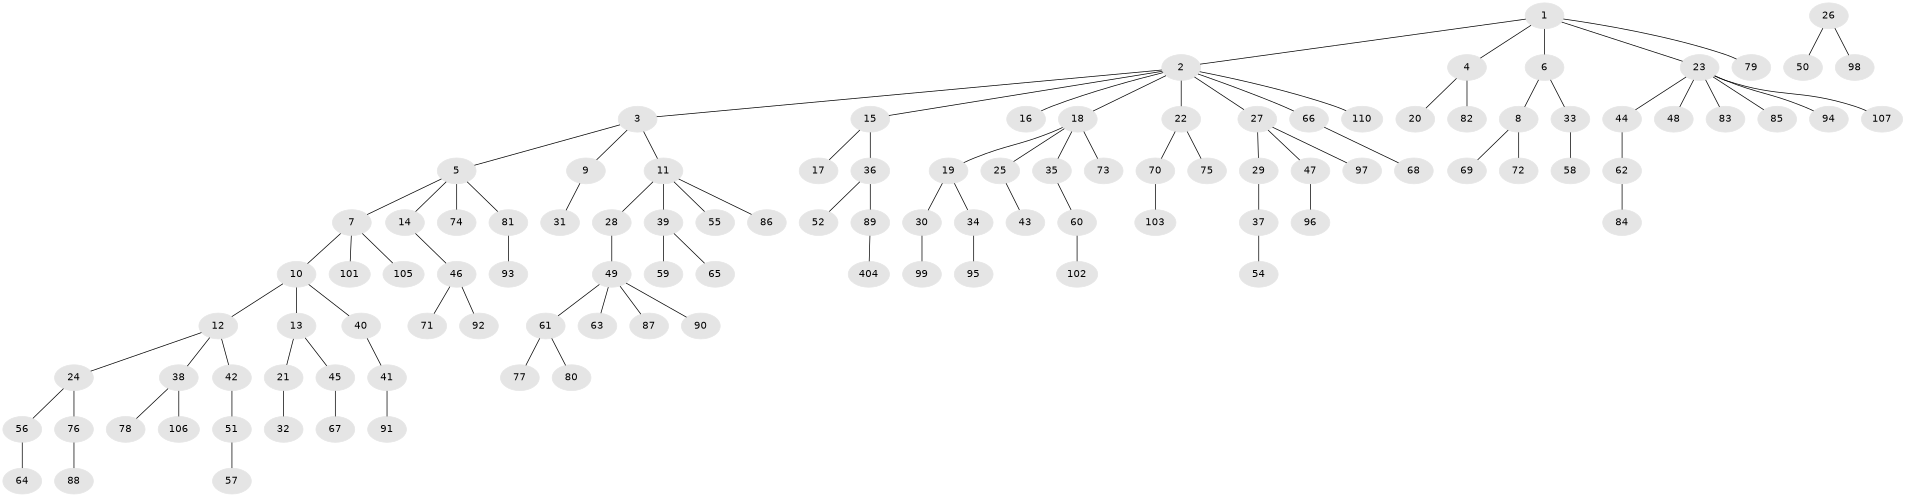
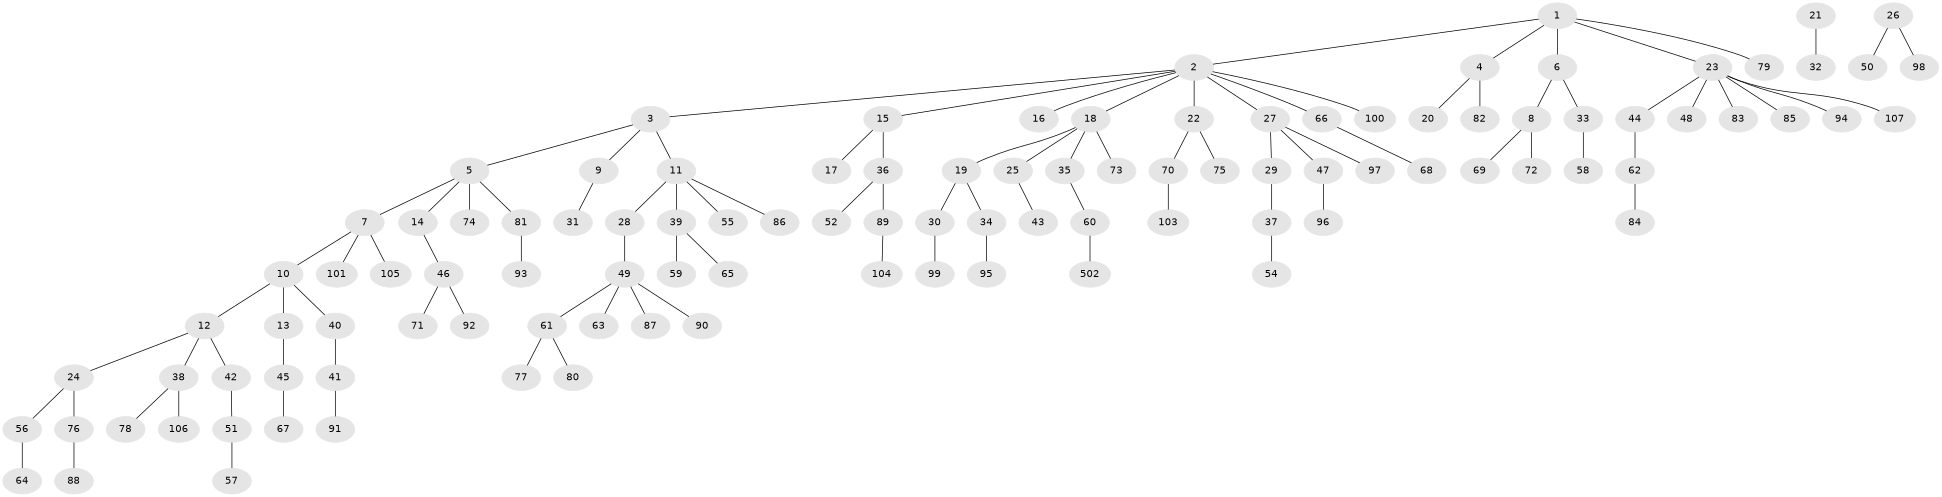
(1362, 119) -> (1375, 119)
(869, 274) -> (882, 274)
(1077, 274) -> (1090, 274)
(290, 352) -> none
